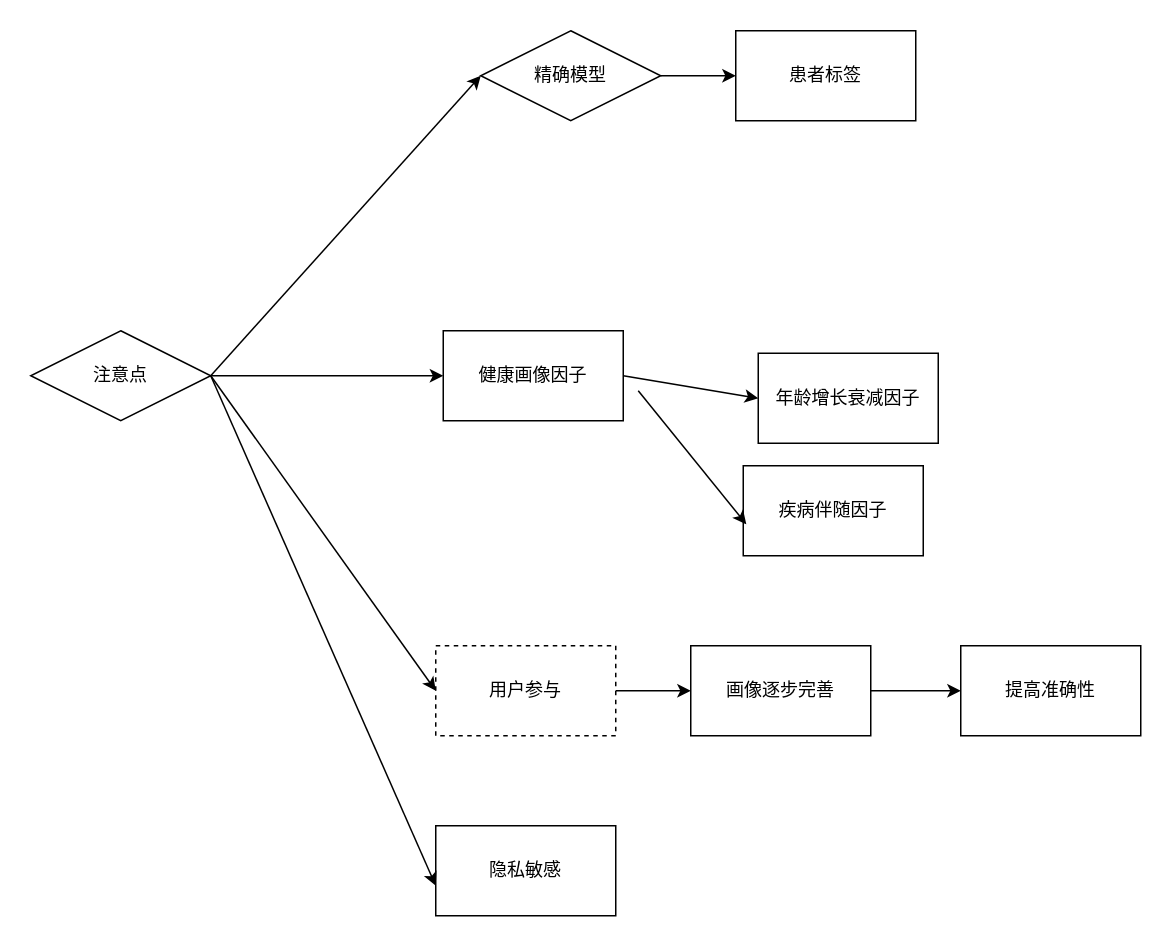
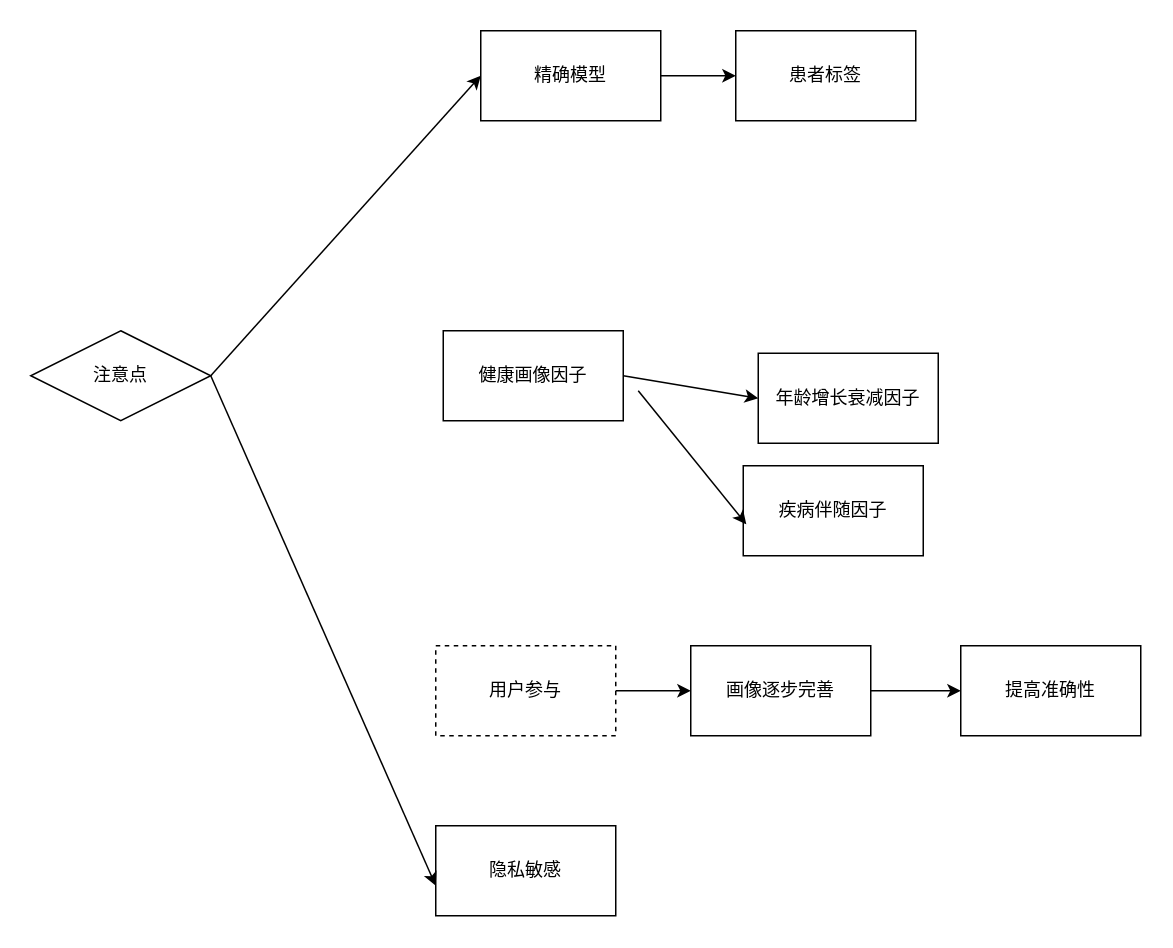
(571, 76) -> (571, 76)
(323, 376) -> none
(323, 533) -> none
